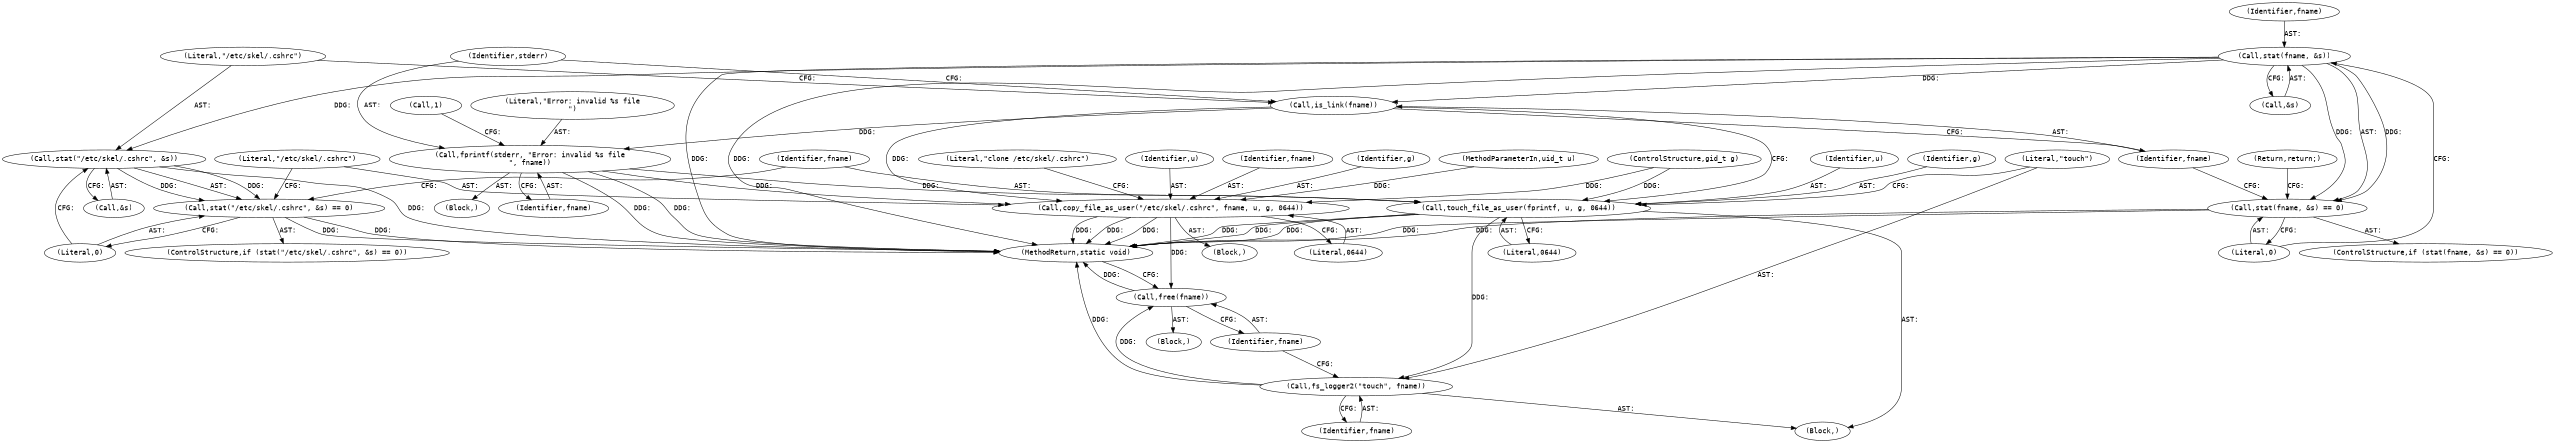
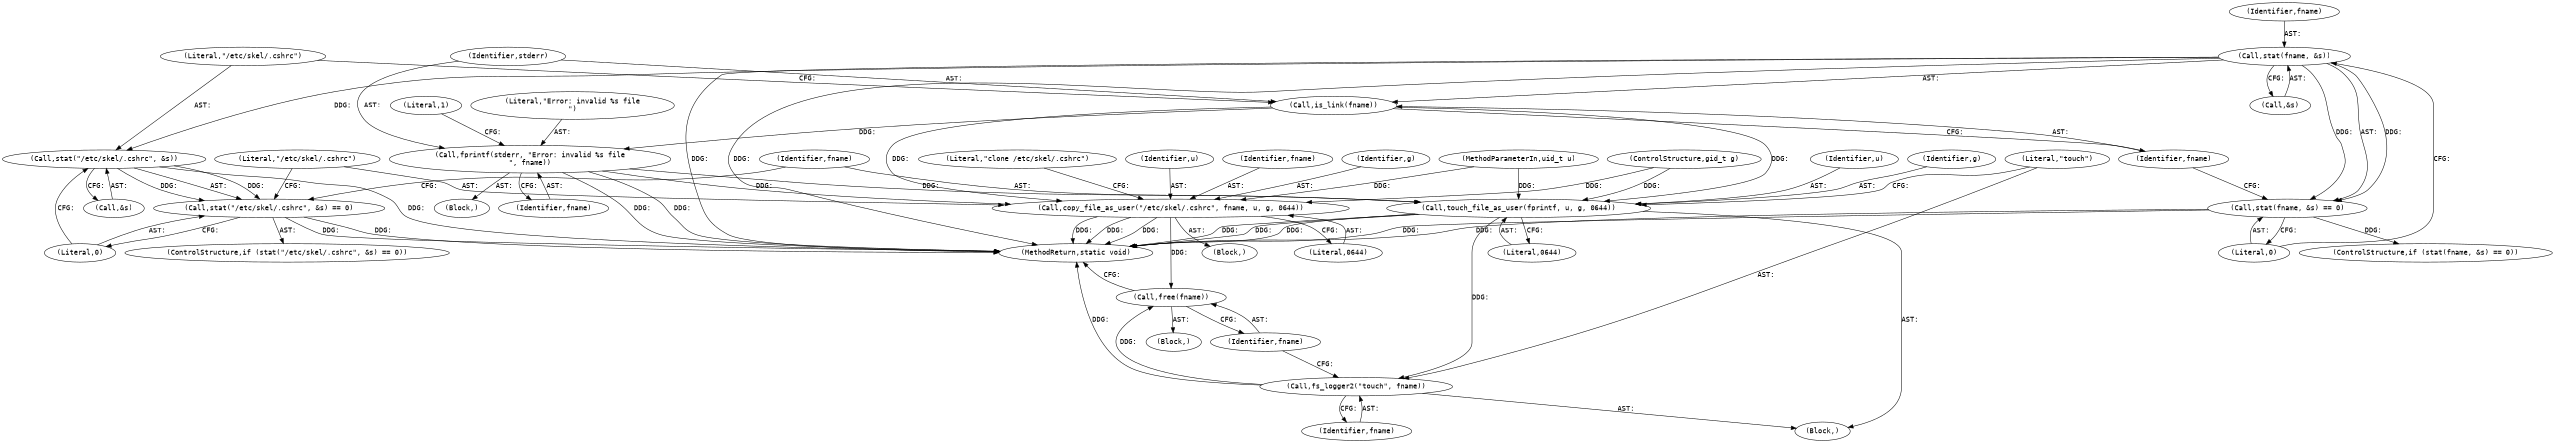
(956, 79) -> (956, 79)
(1933, 79) -> (1933, 79)
(426, 106) -> (426, 106)
(1783, 159) -> (1783, 159)
(2287, 159) -> none
none -> (1519, 181)
(2376, 231) -> (2376, 231)
(1129, 272) -> none
(1114, 275) -> (1114, 275)
